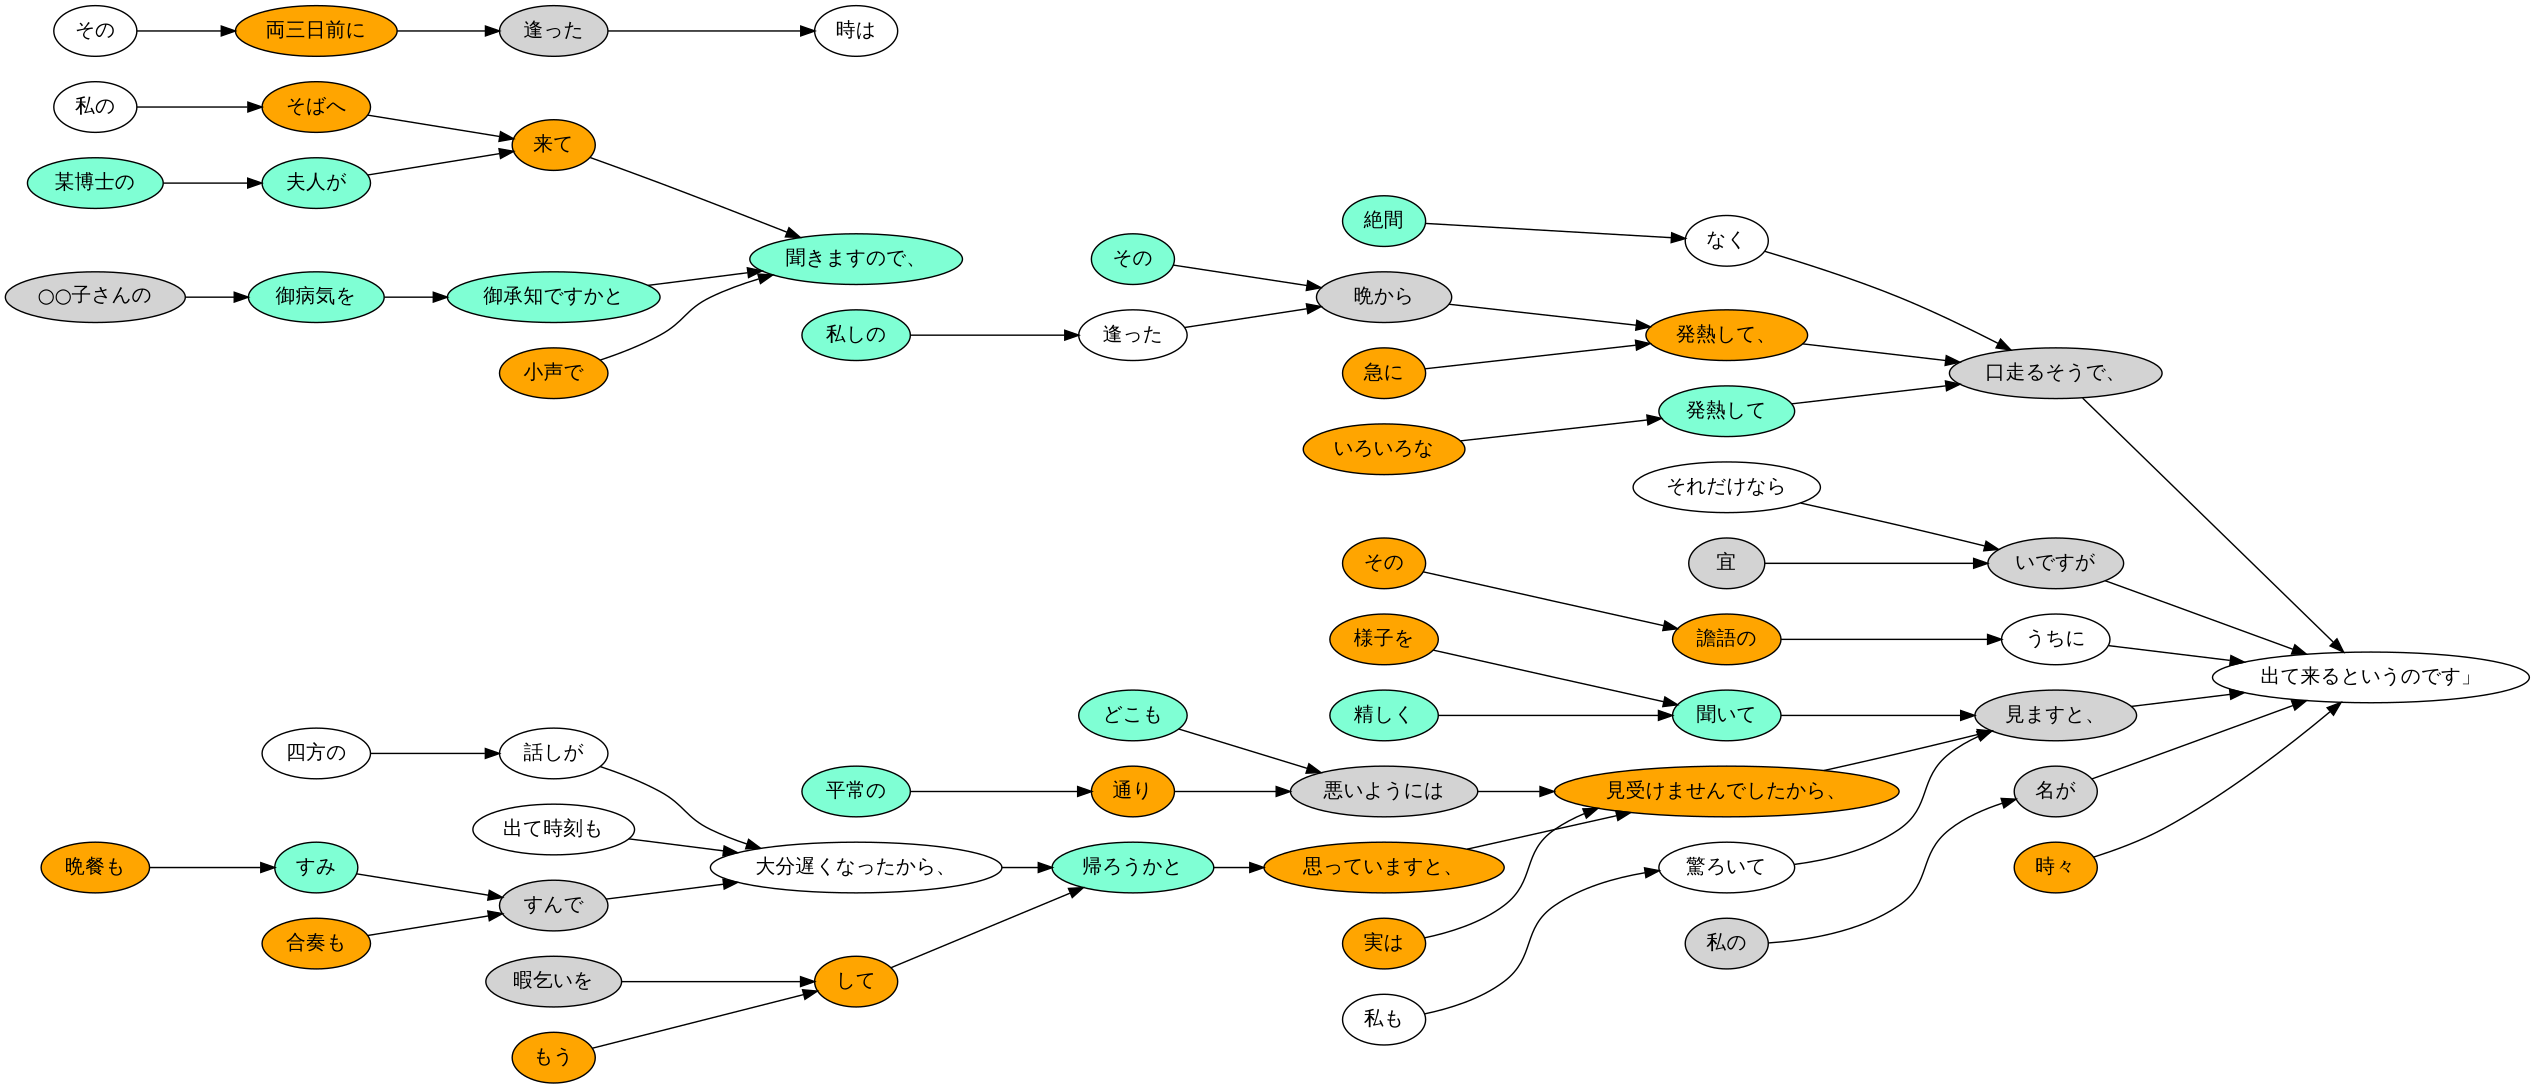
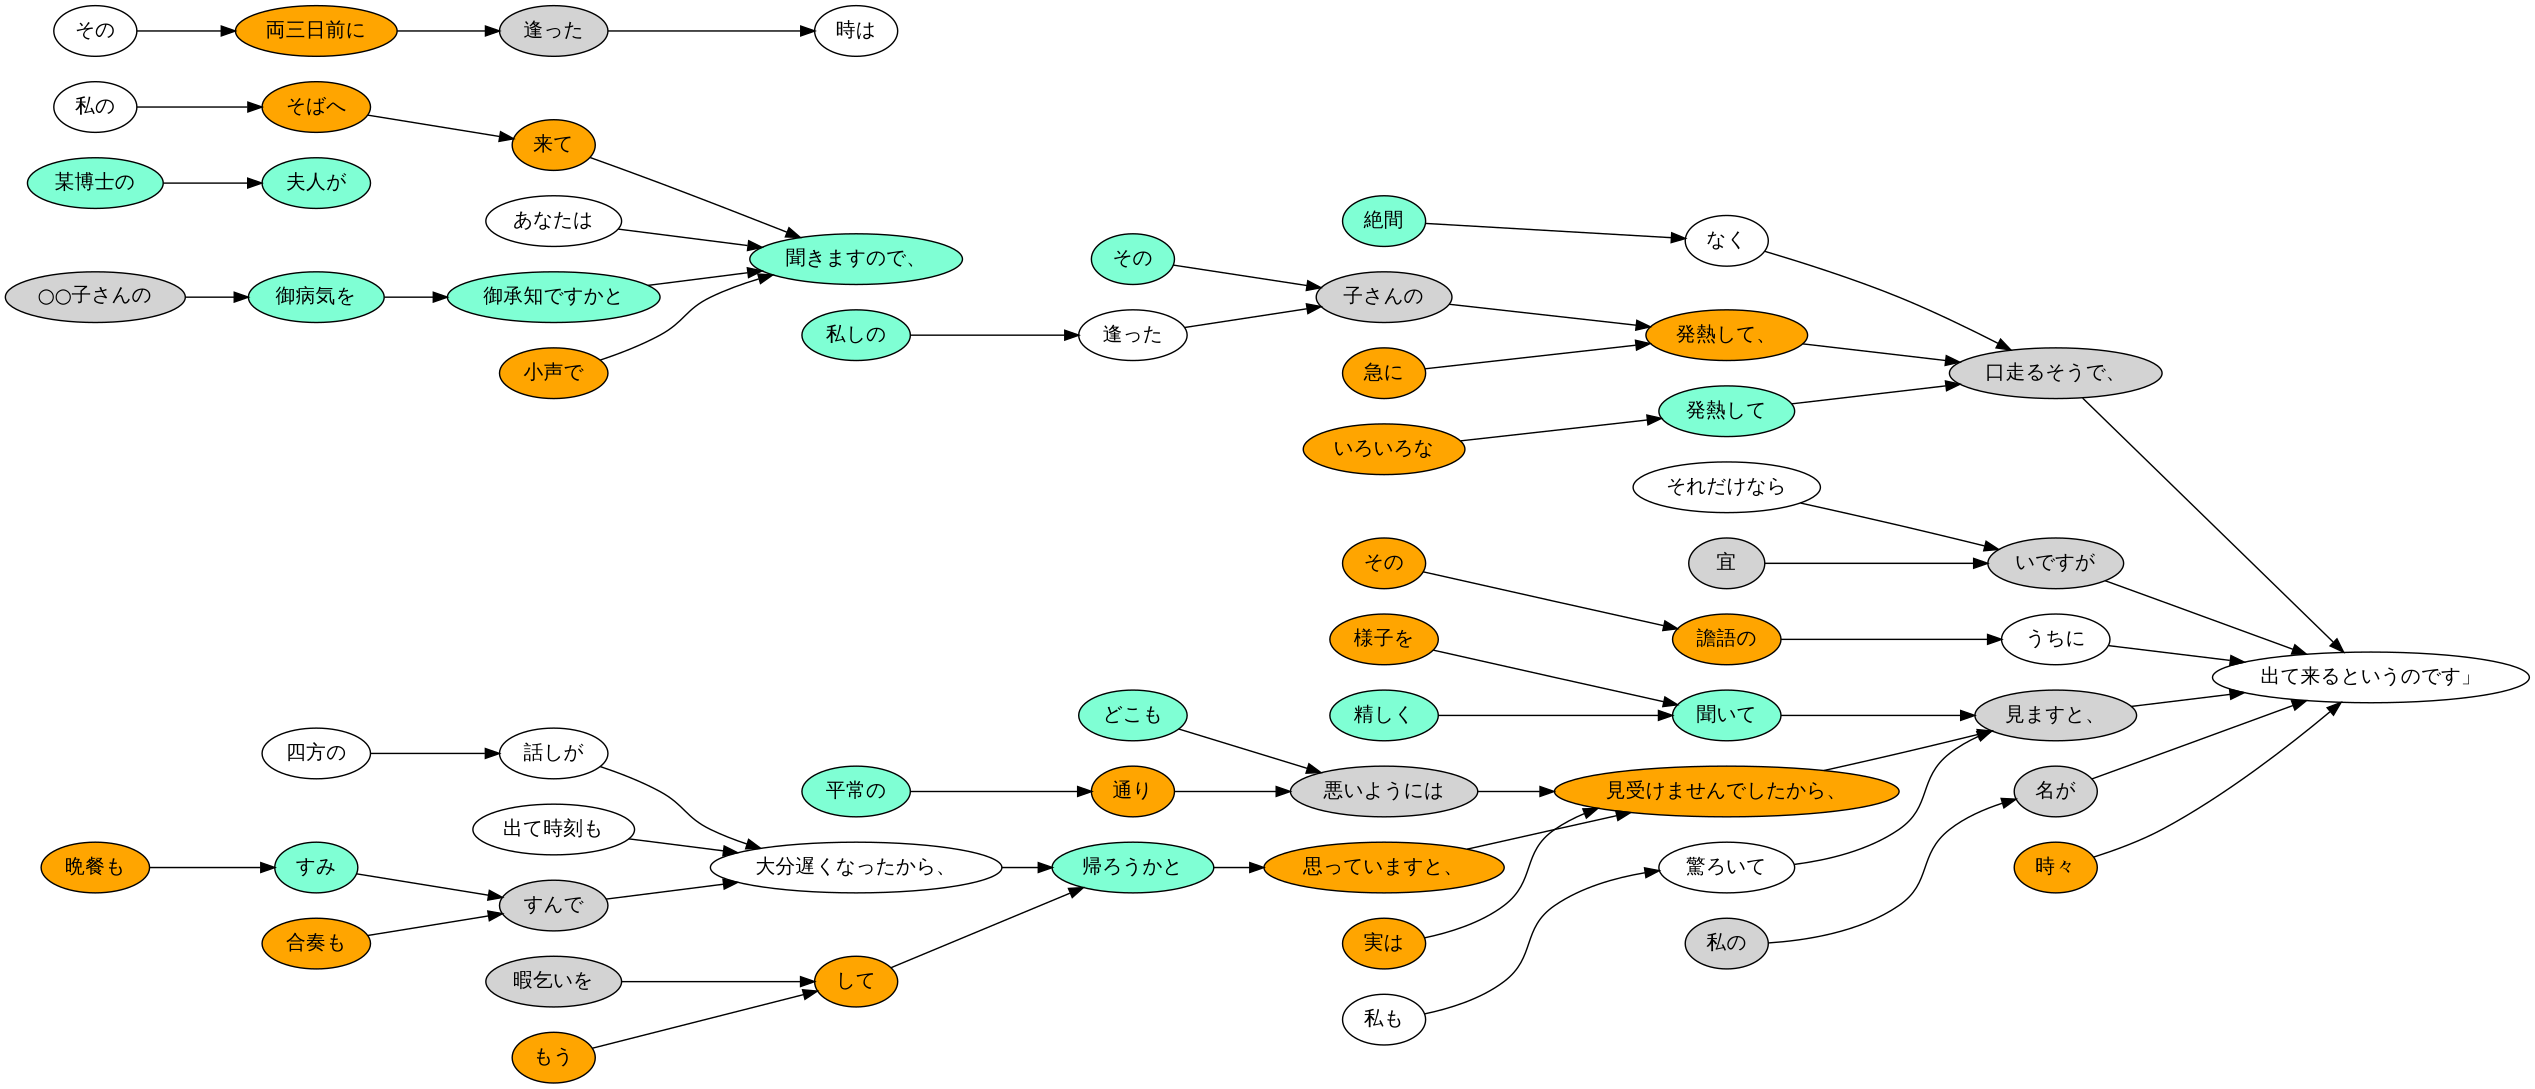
(434, 164) -> none
none -> (554, 221)
(1384, 297) -> (1384, 297)
